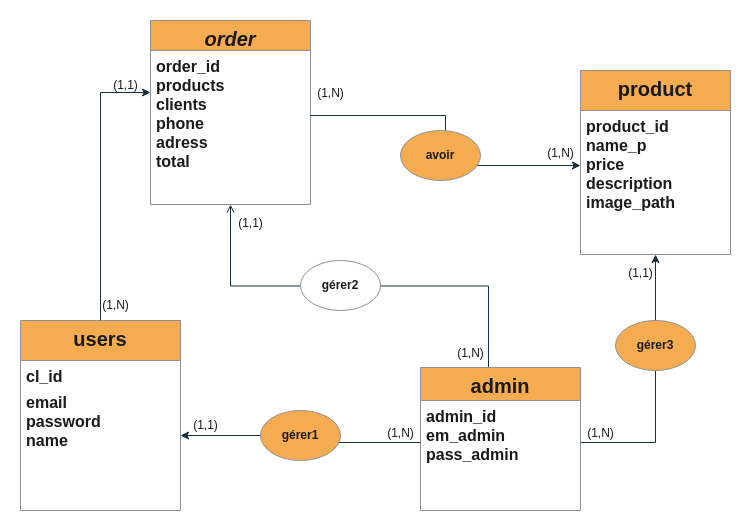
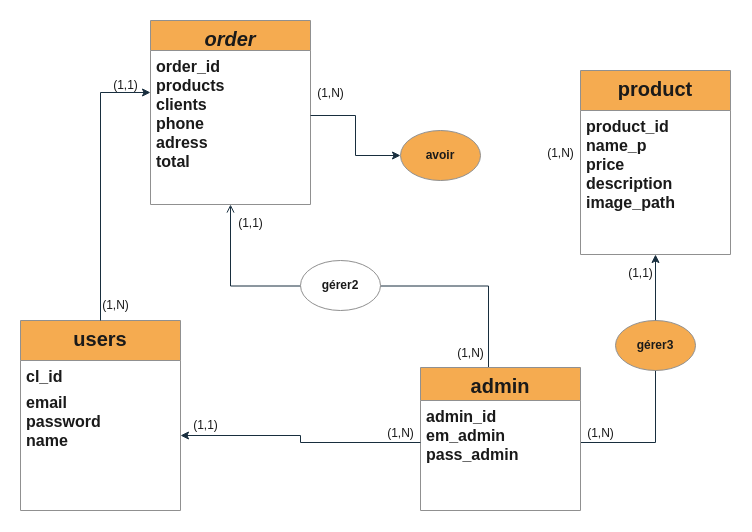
(407, 116) -> (356, 154)
(301, 436) -> none
